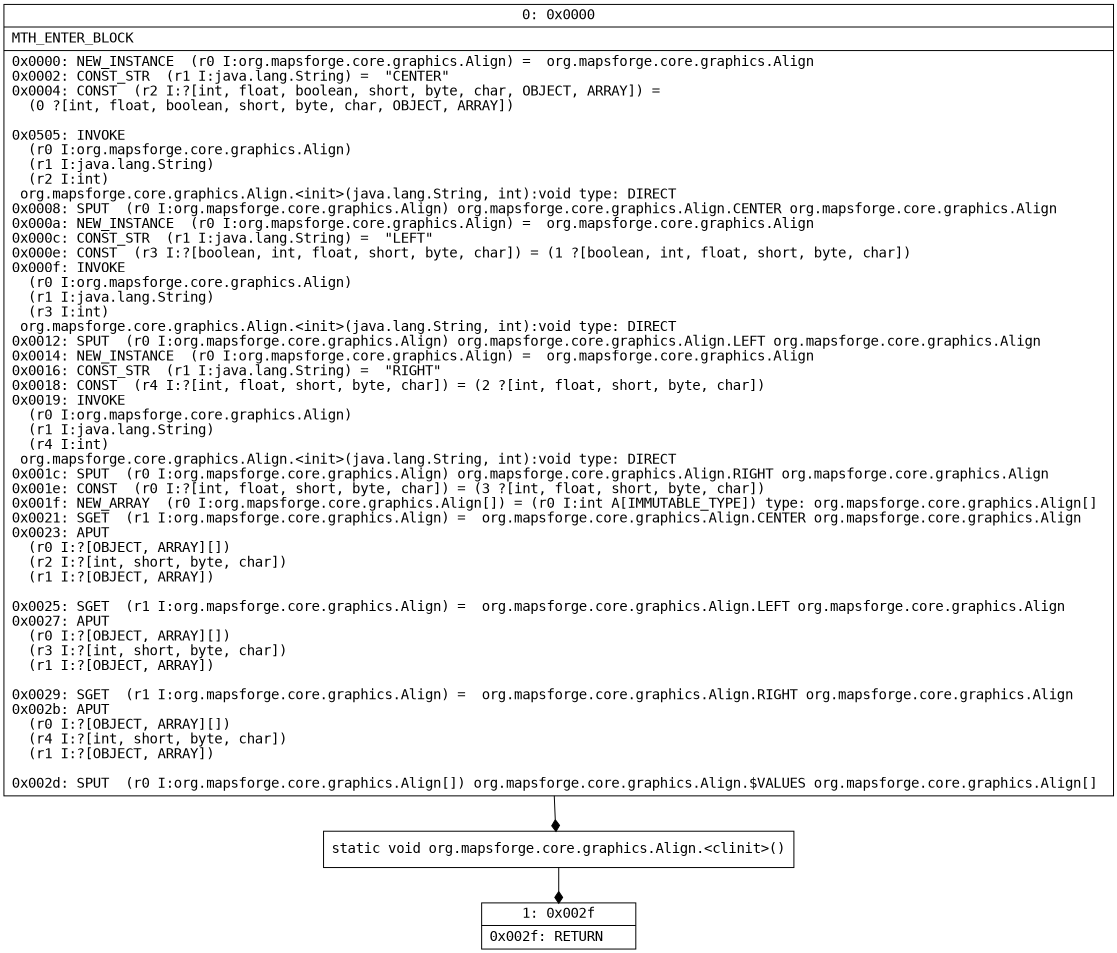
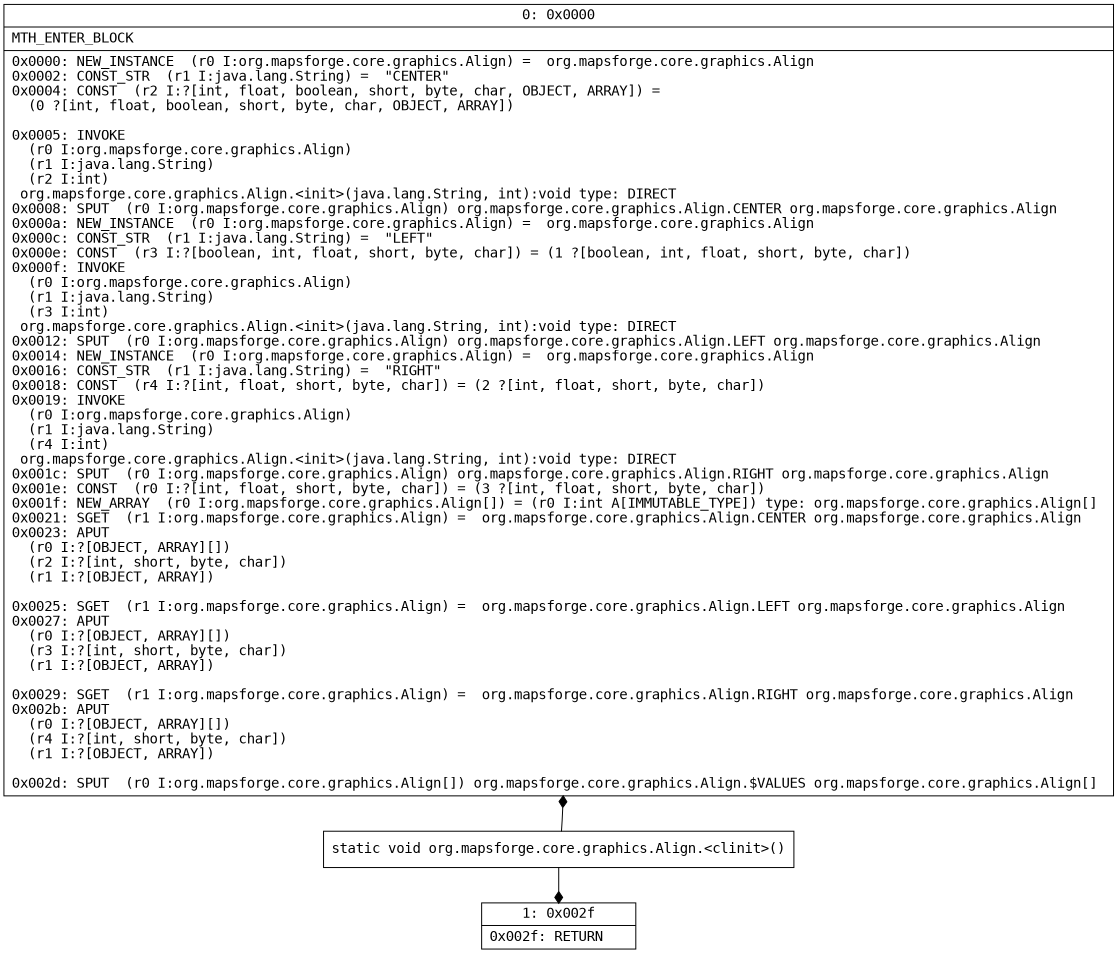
(77, 136) -> (77, 136)
(555, 808) -> (562, 820)
